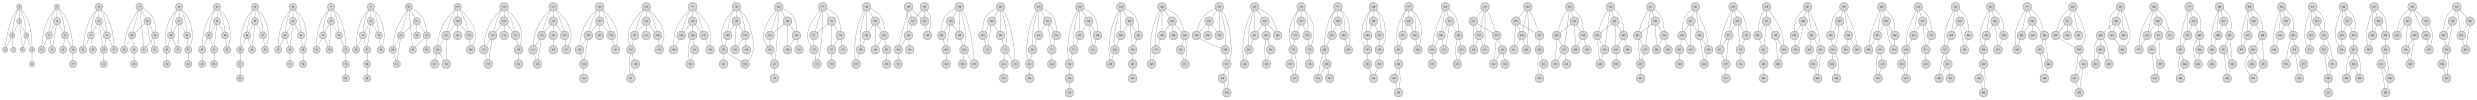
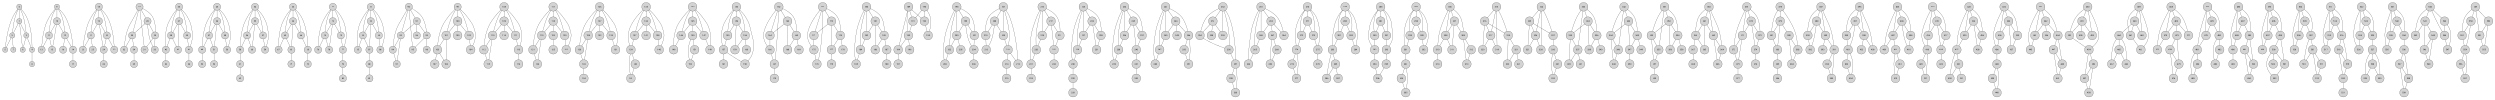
(963, 57) -> (959, 43)
